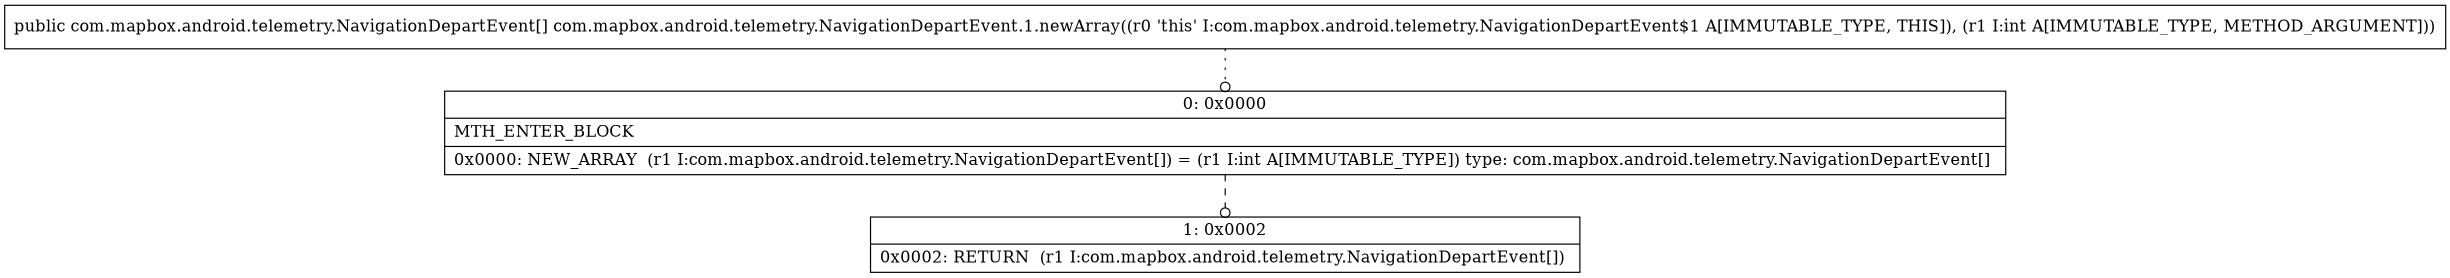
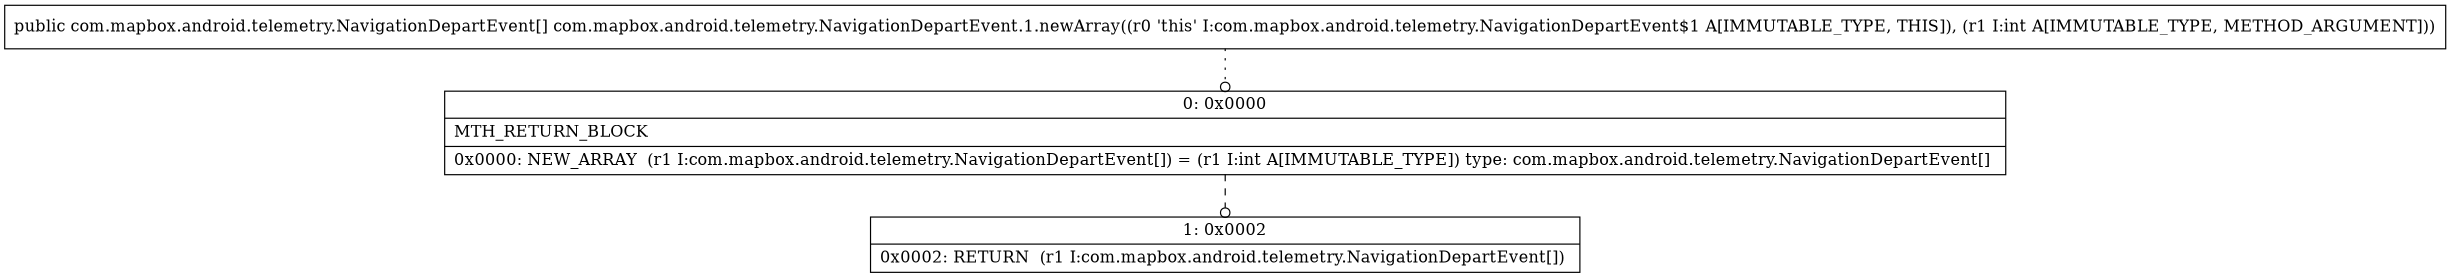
(545, 132) -> (552, 132)
